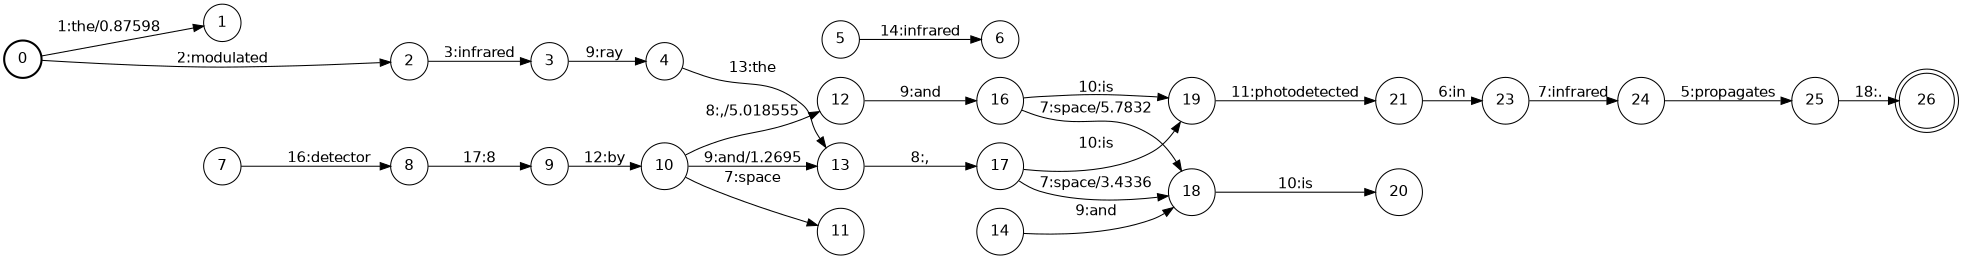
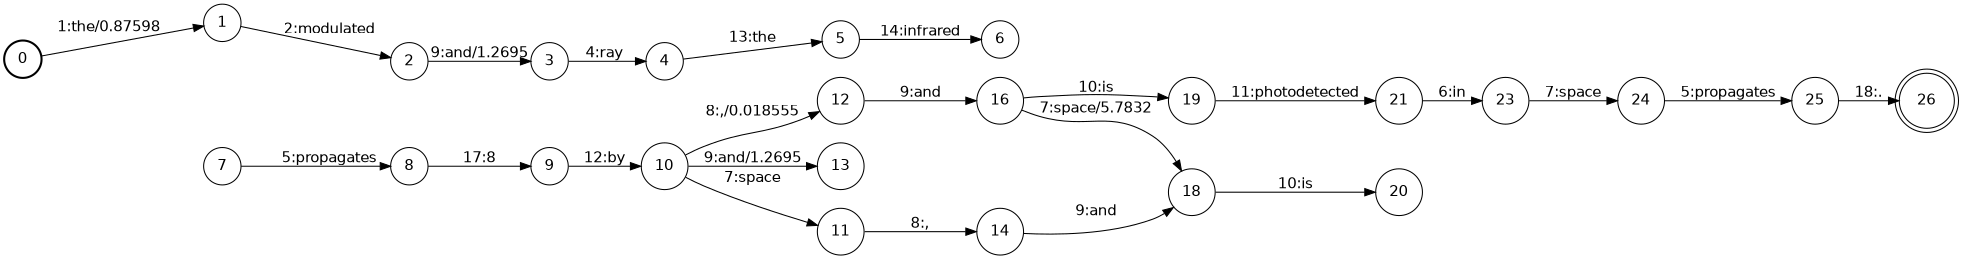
(479, 54) -> (479, 54)
(605, 54) -> (605, 54)
(211, 67) -> (311, 41)
(763, 86) -> (747, 51)
(1573, 93) -> (1573, 93)
(753, 112) -> (753, 112)
(329, 158) -> (329, 158)
(1000, 166) -> none
none -> (915, 232)
